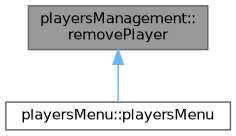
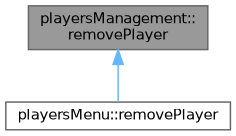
(118, 116) -> (118, 116)
